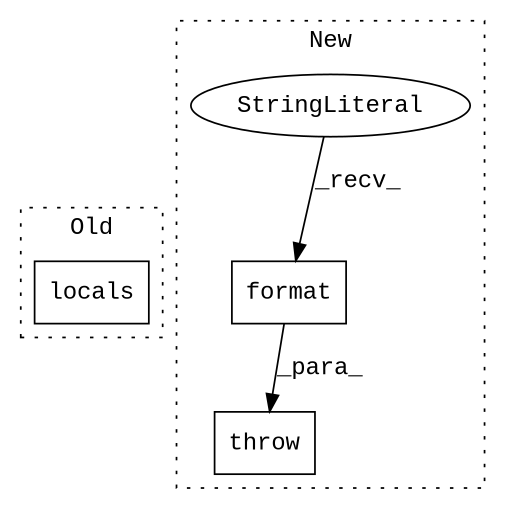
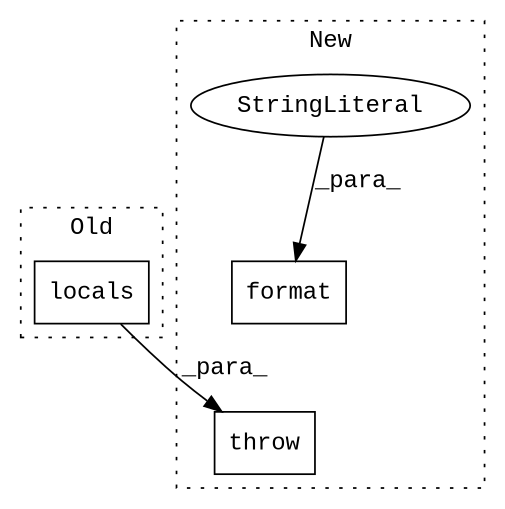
(358, 181) -> (358, 181)
(278, 359) -> (163, 364)
